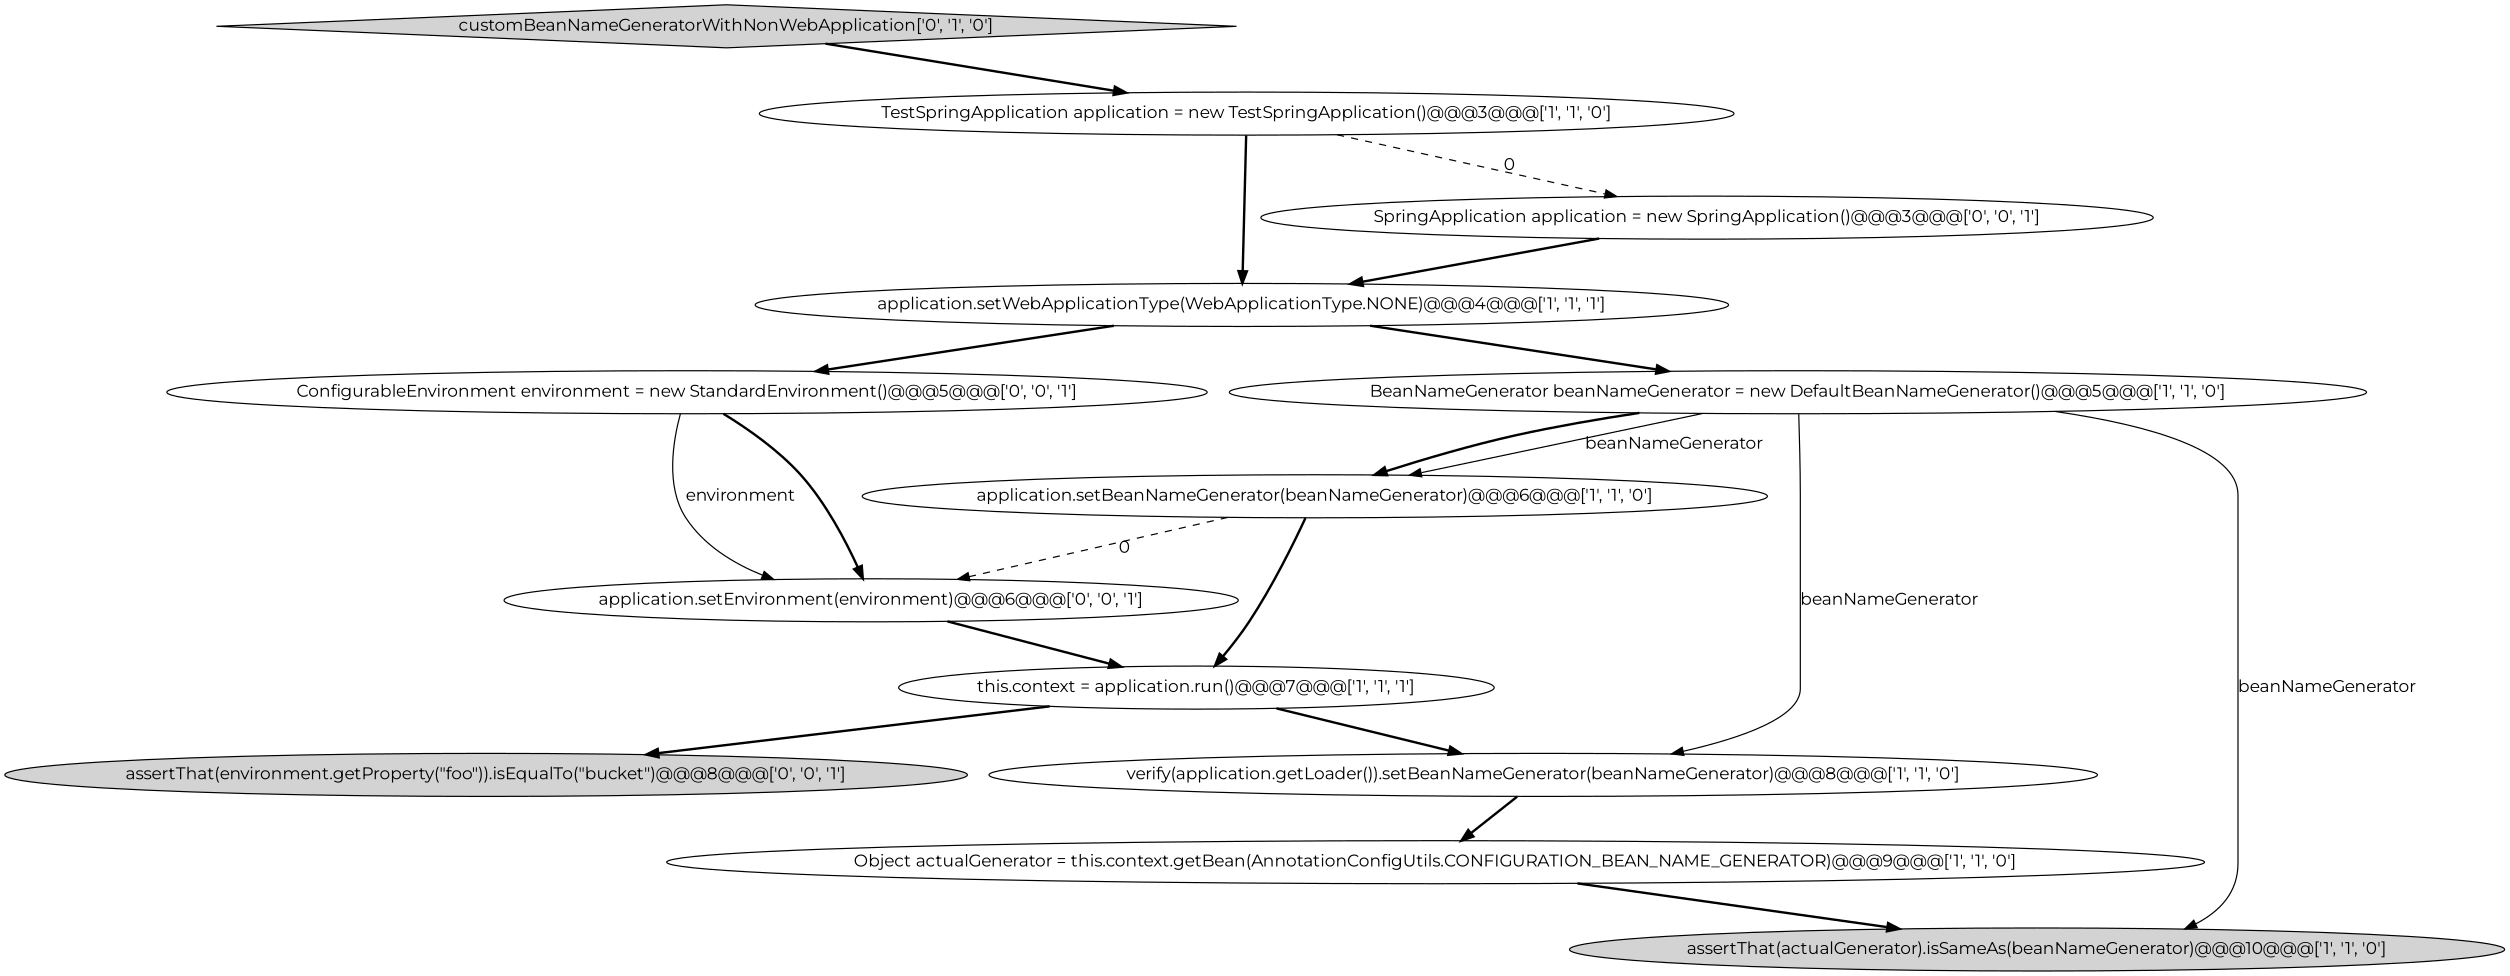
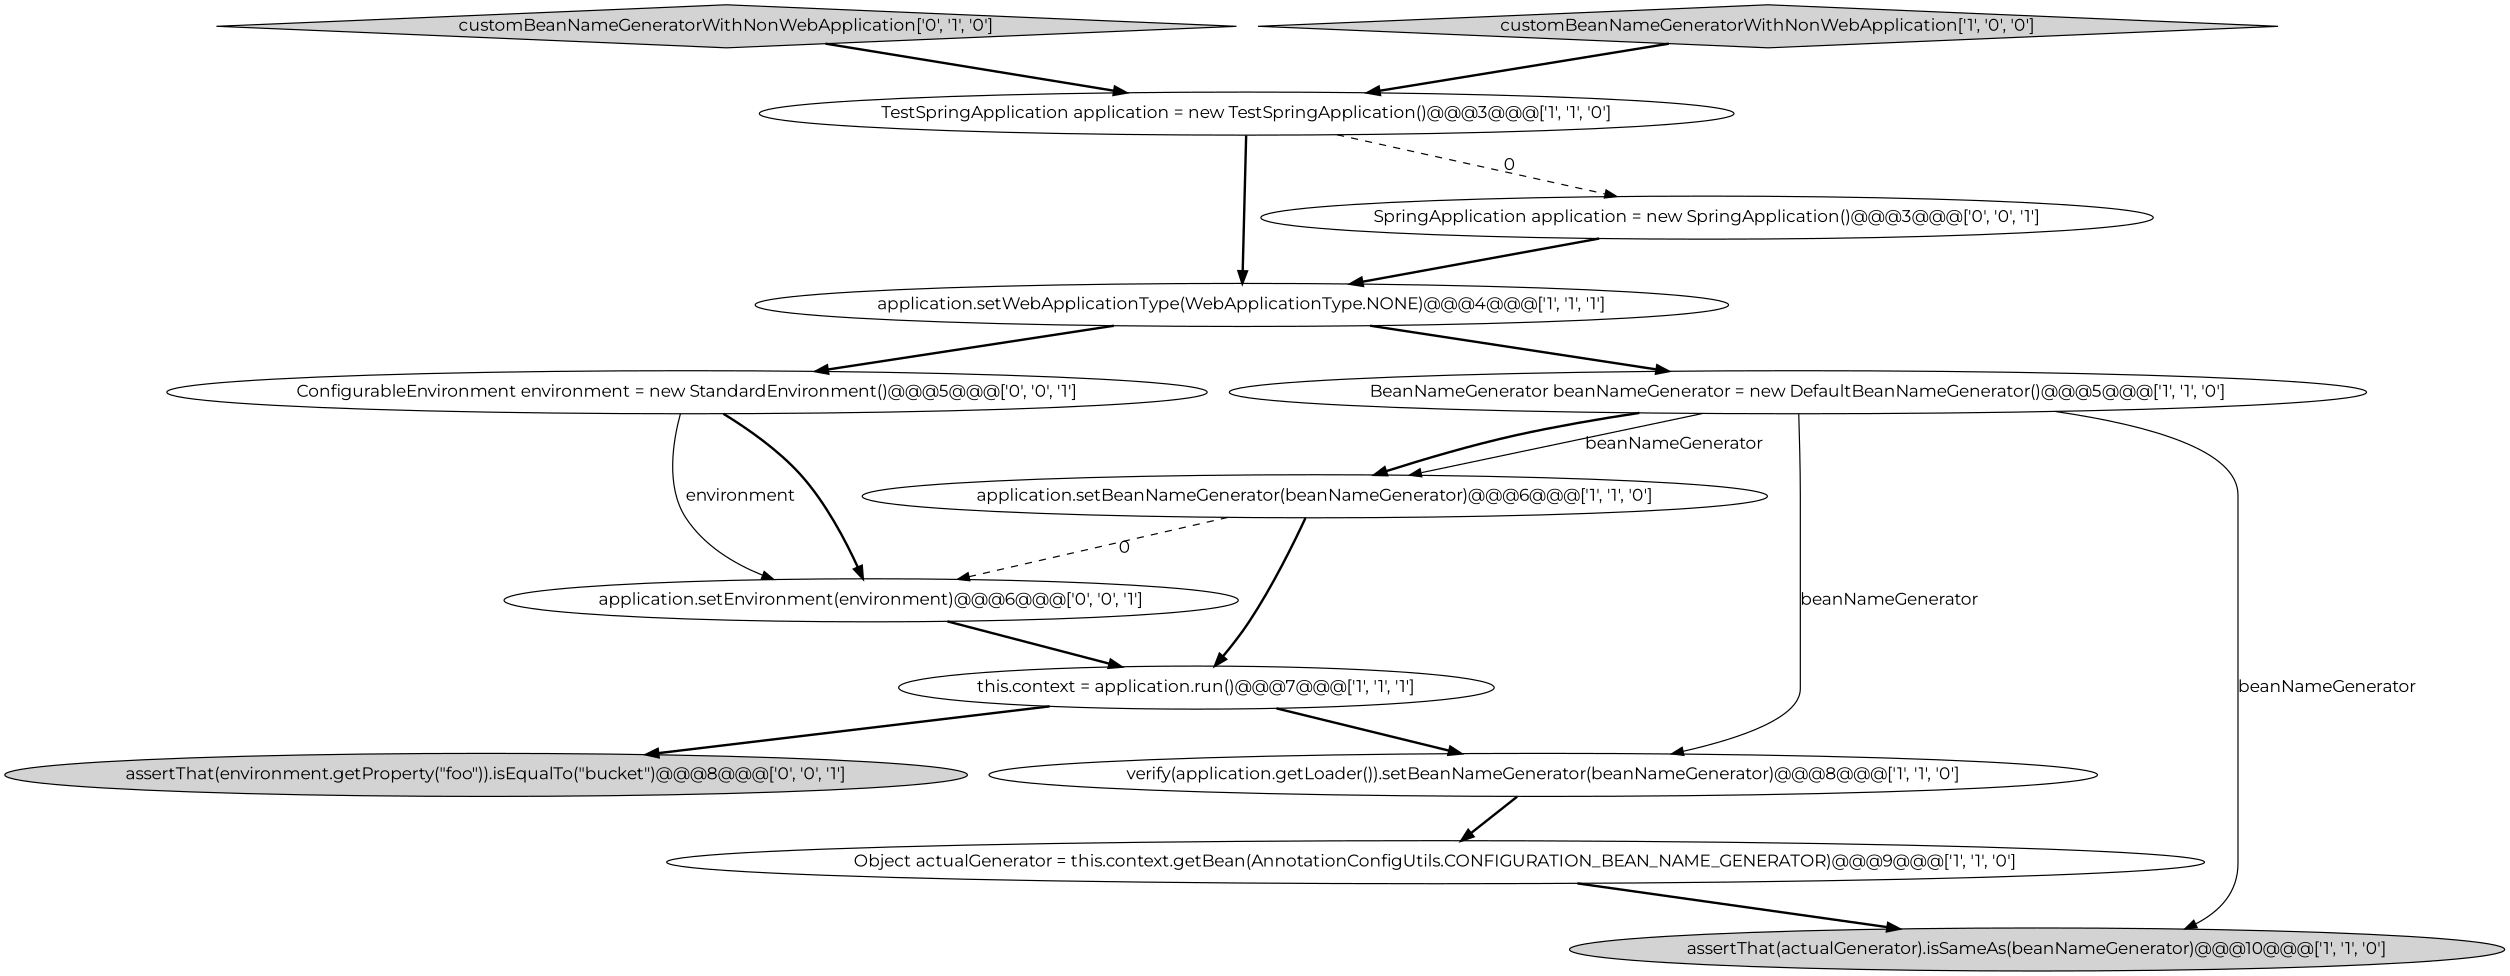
none -> (1768, 26)
